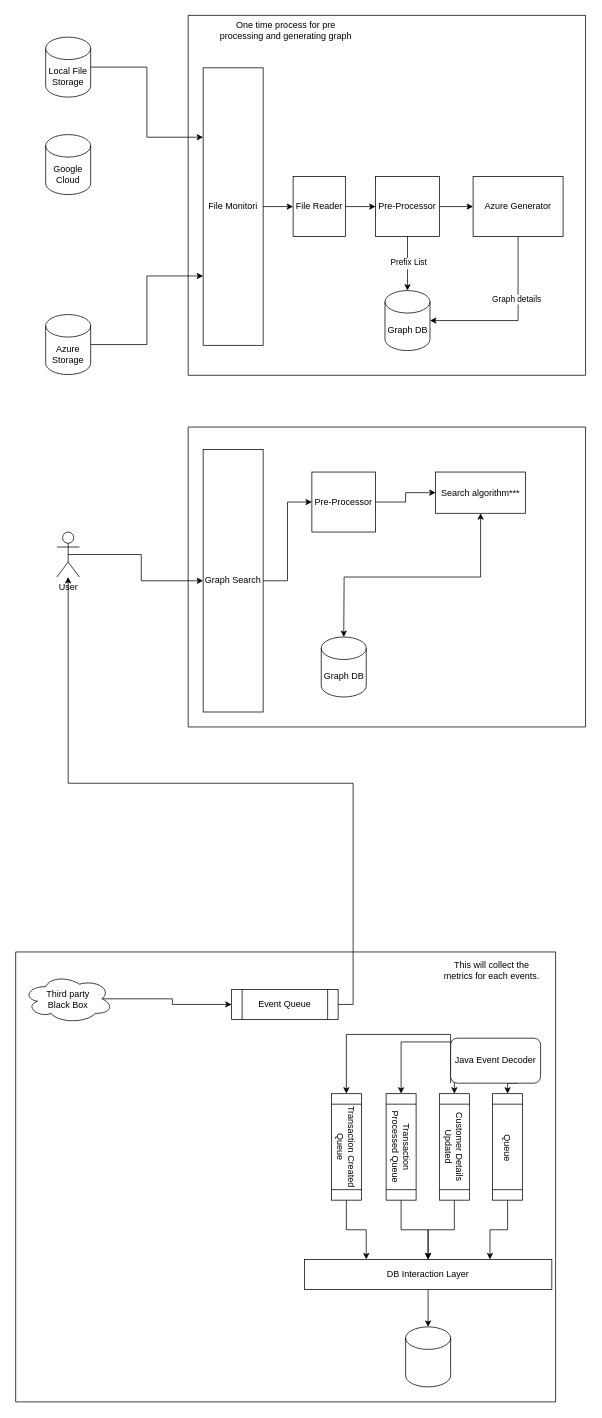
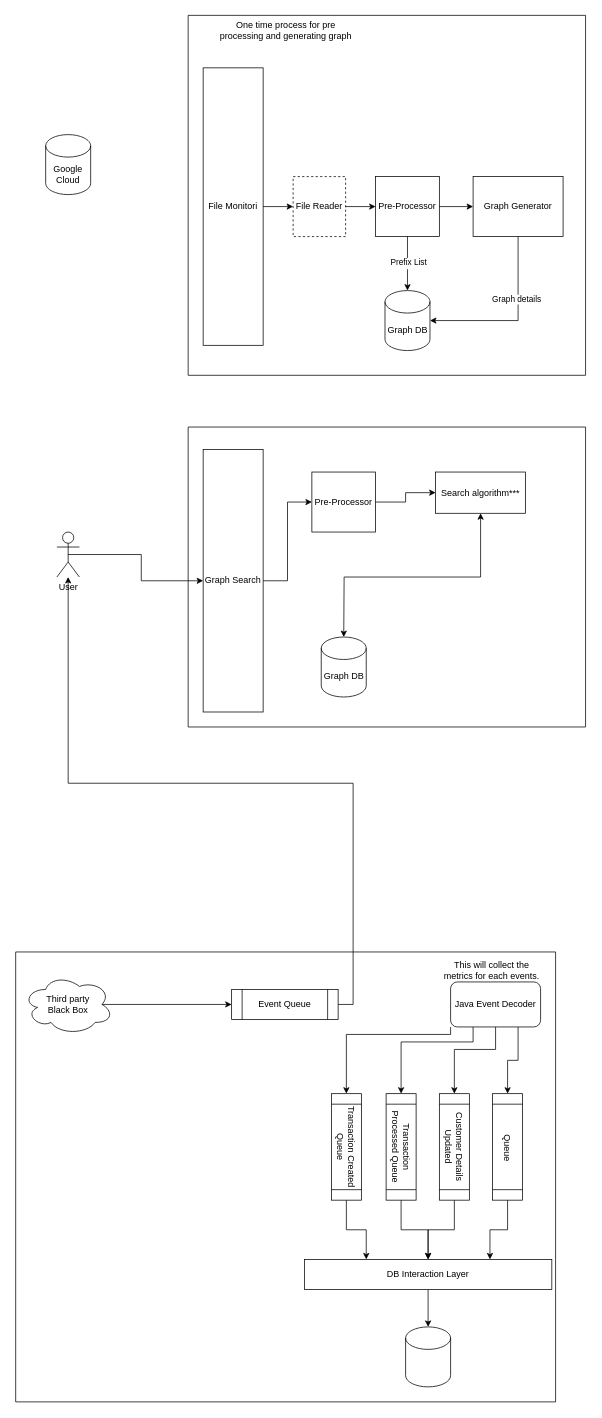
(68, 67) -> none
(171, 137) -> none
(319, 207) -> (319, 207)
(518, 207) -> (518, 207)
(68, 345) -> none
(120, 345) -> none
(68, 999) -> (68, 1005)
(495, 1061) -> (495, 1005)
